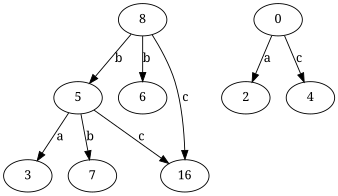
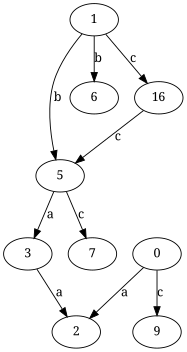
(143, 20) -> (94, 20)
(310, 98) -> (157, 332)
(128, 134) -> (113, 134)
(90, 137) -> (81, 215)
none -> (50, 289)
